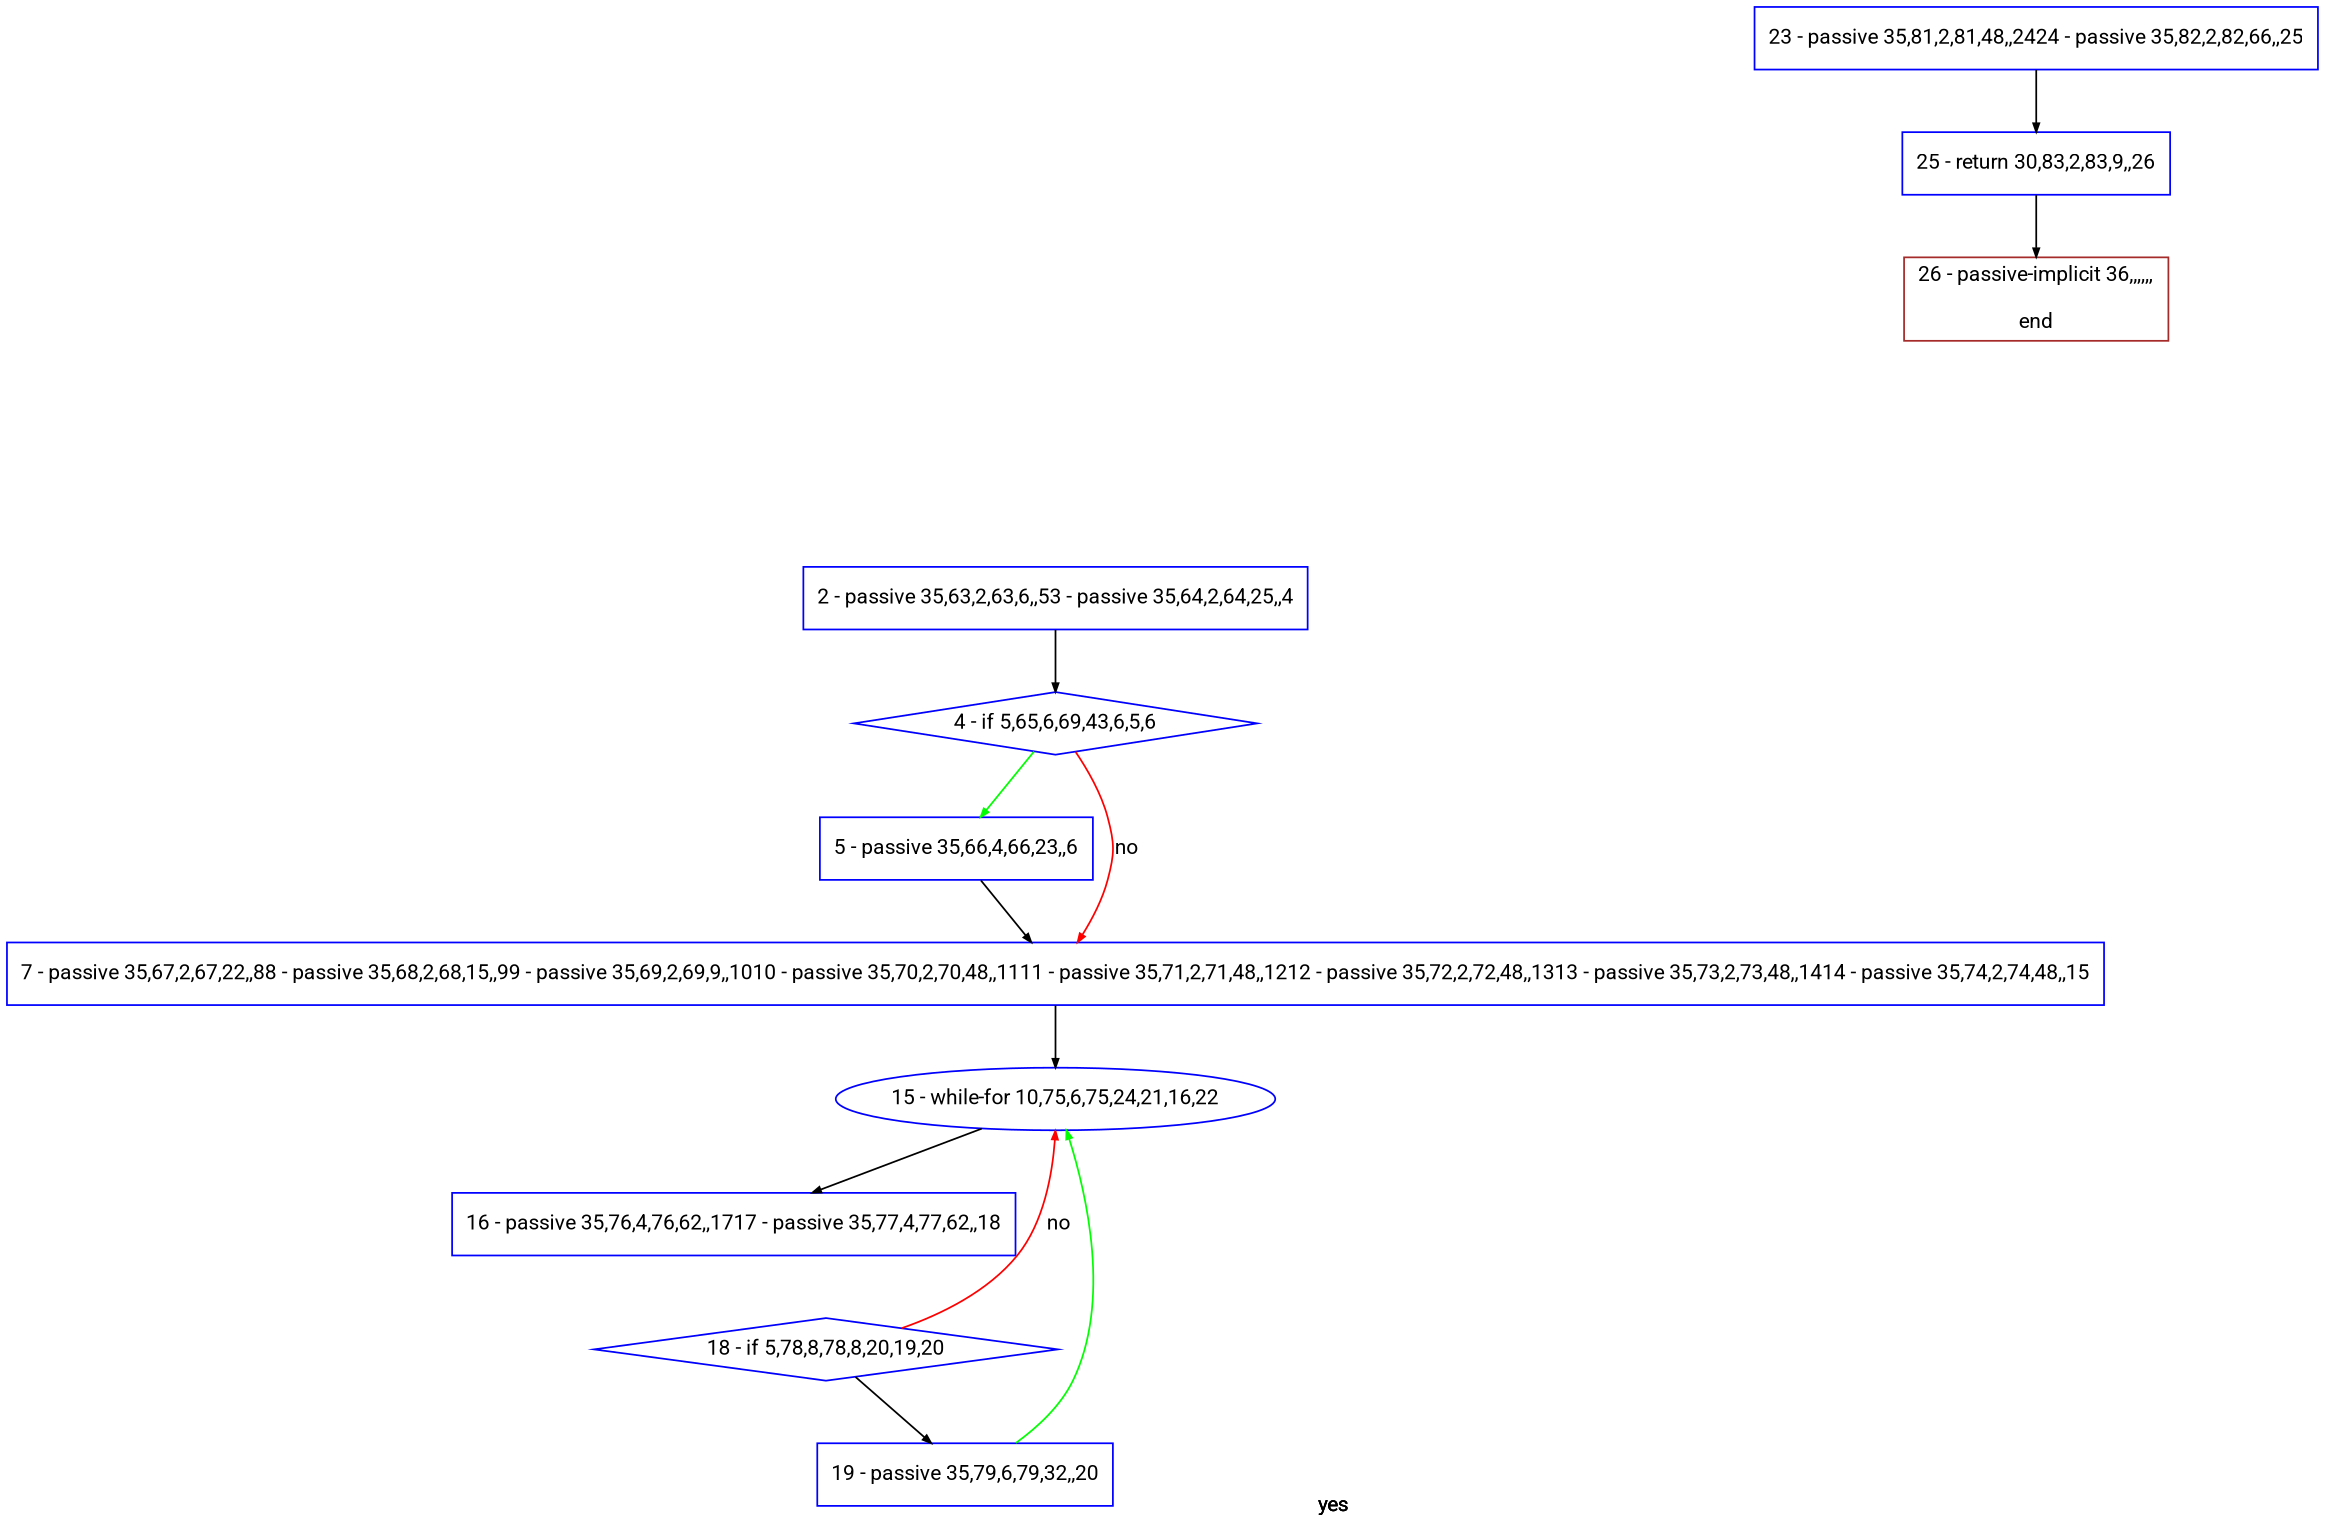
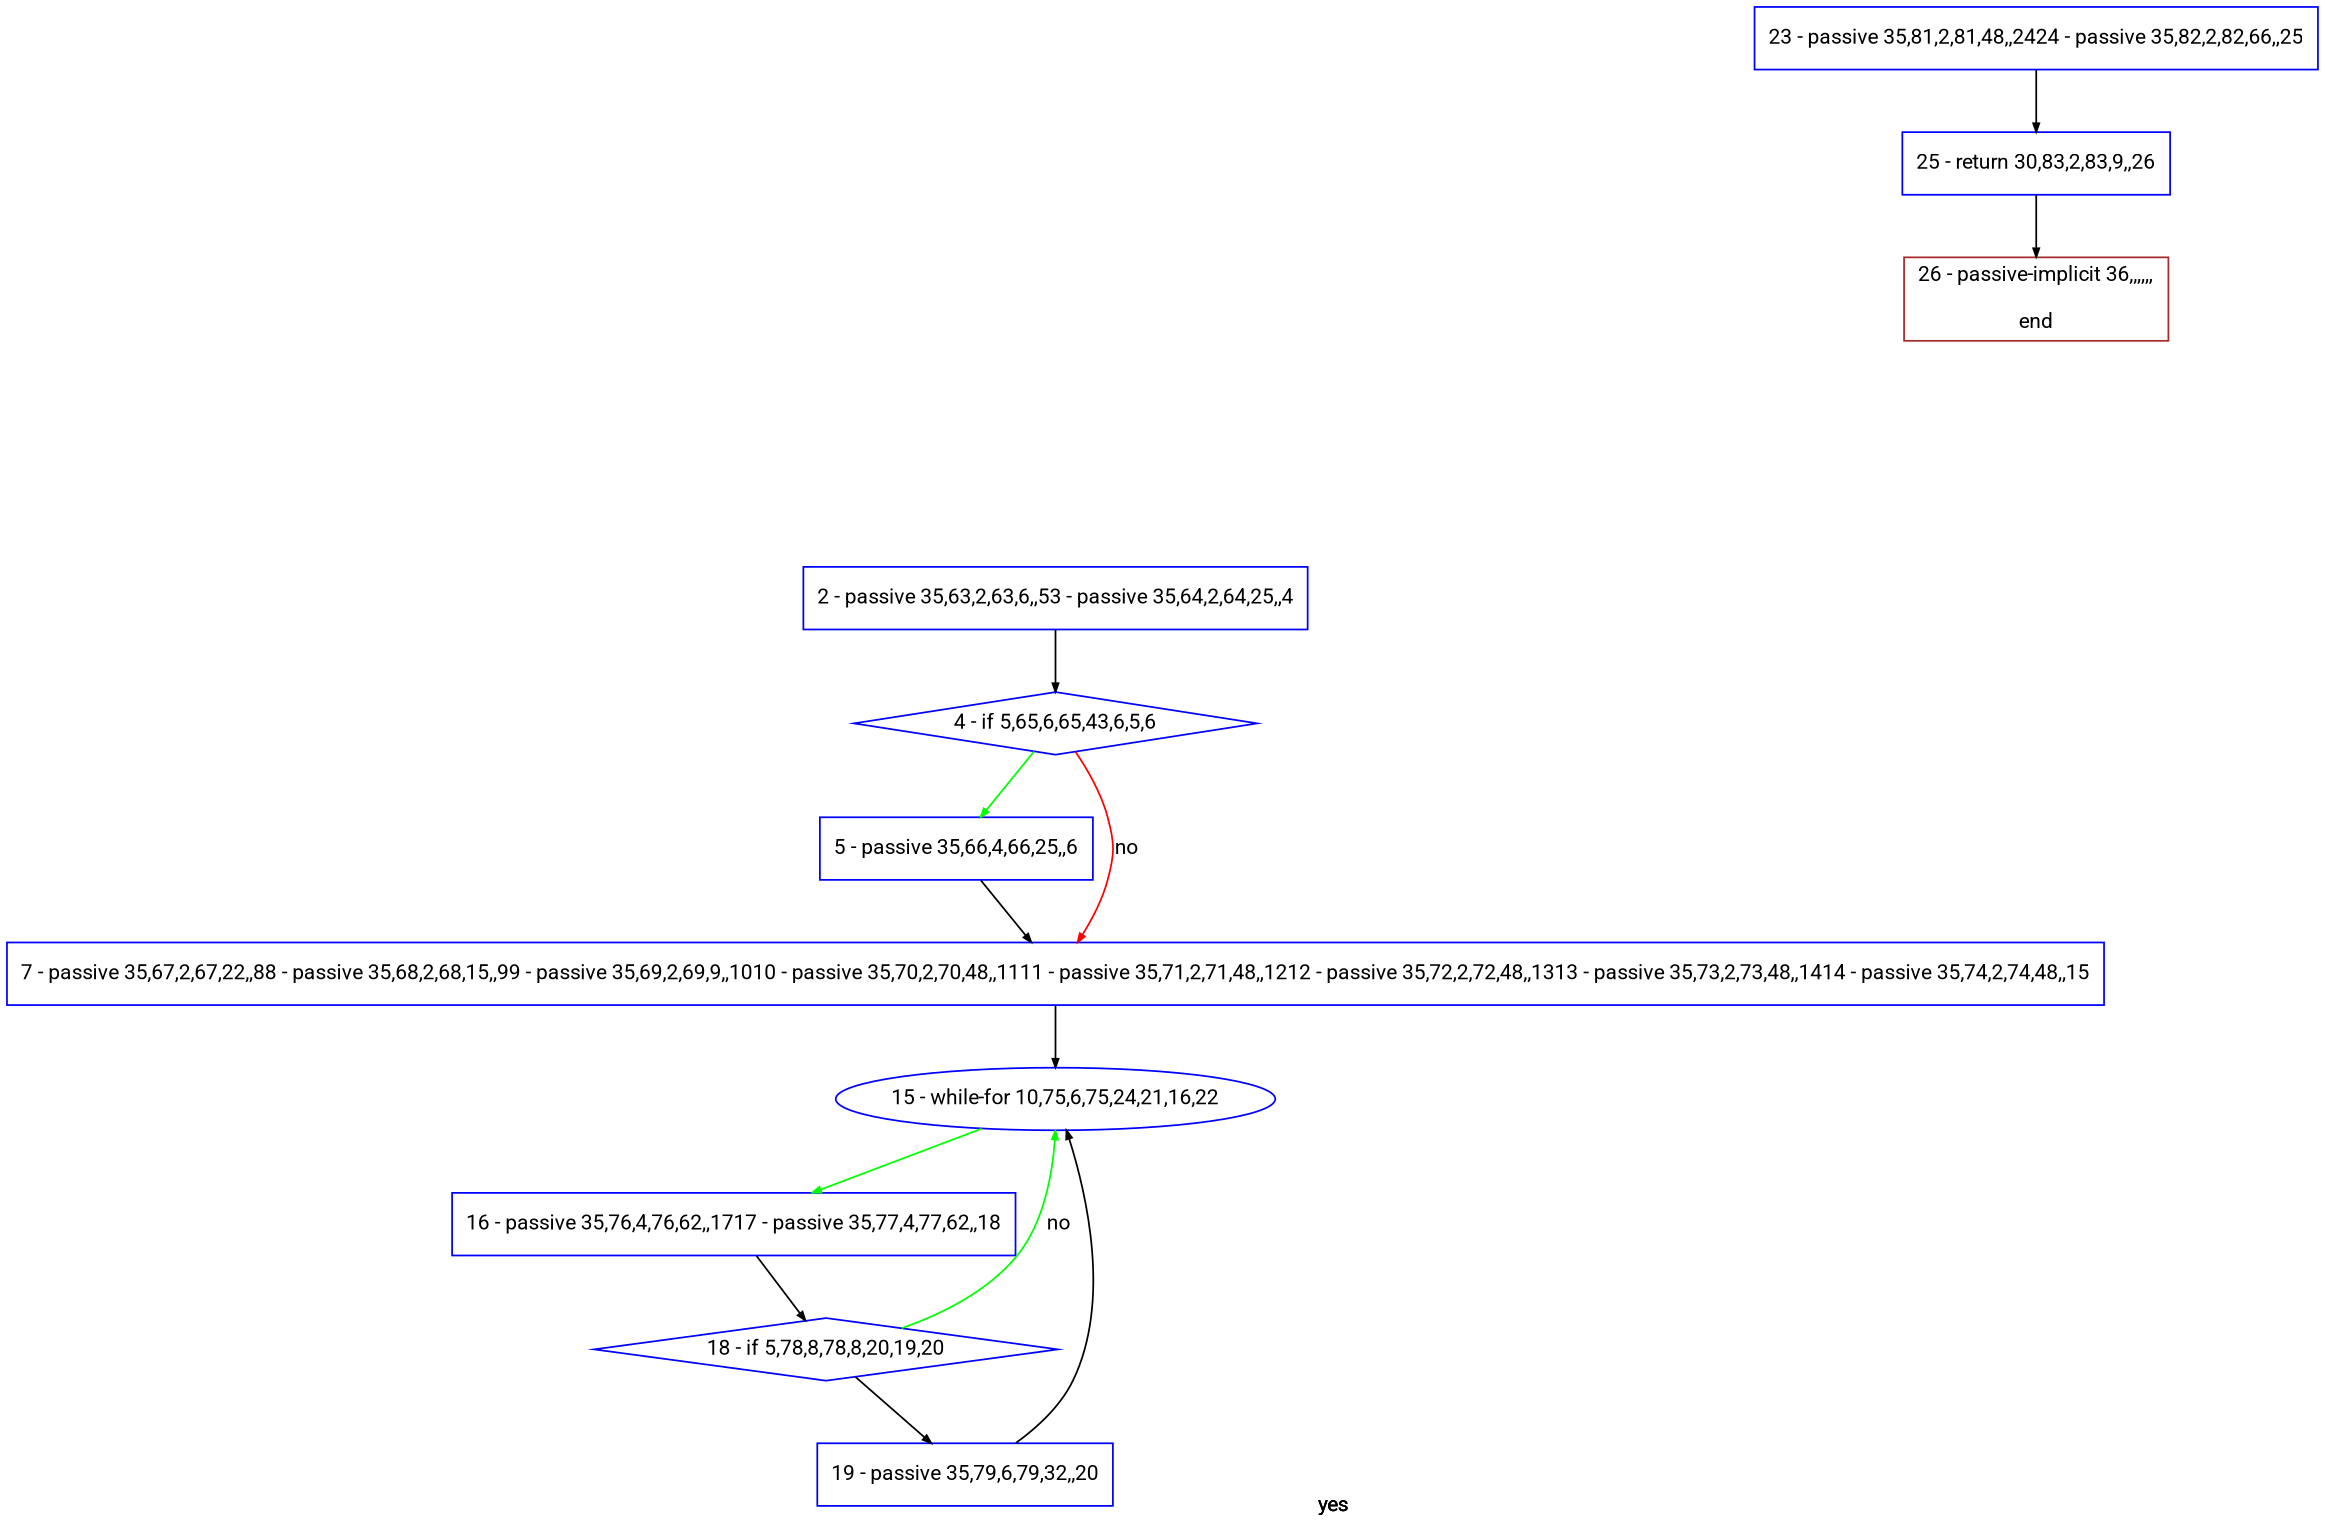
(1056, 723) -> (1056, 723)
(956, 849) -> (956, 849)
(901, 1159) -> (901, 1159)
(1012, 1261) -> (1012, 1261)
none -> (778, 1285)
(1092, 1303) -> (1092, 1303)
